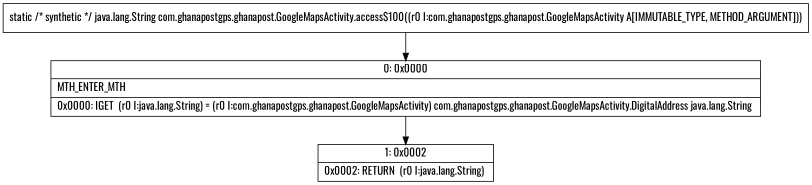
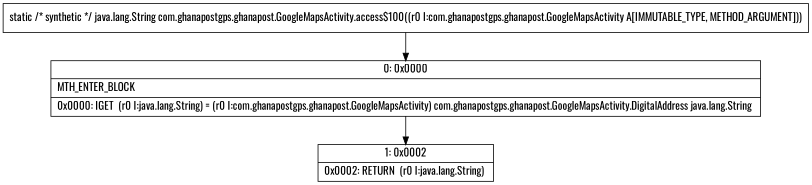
(92, 88) -> (96, 88)
